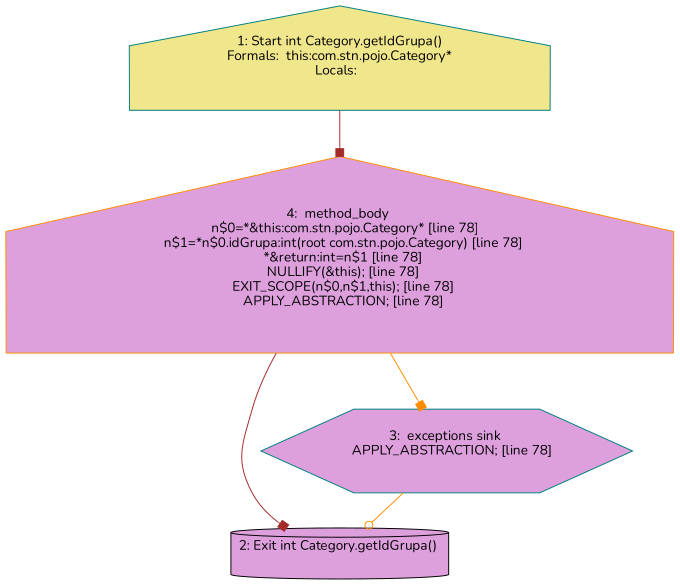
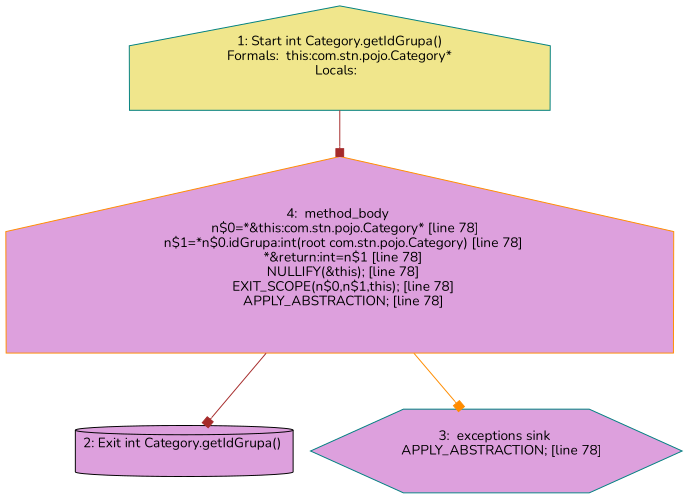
(387, 508) -> none
